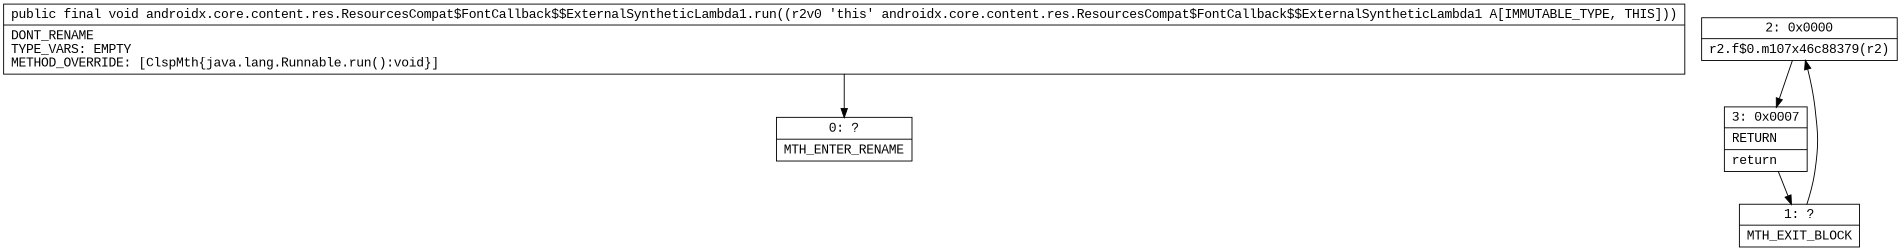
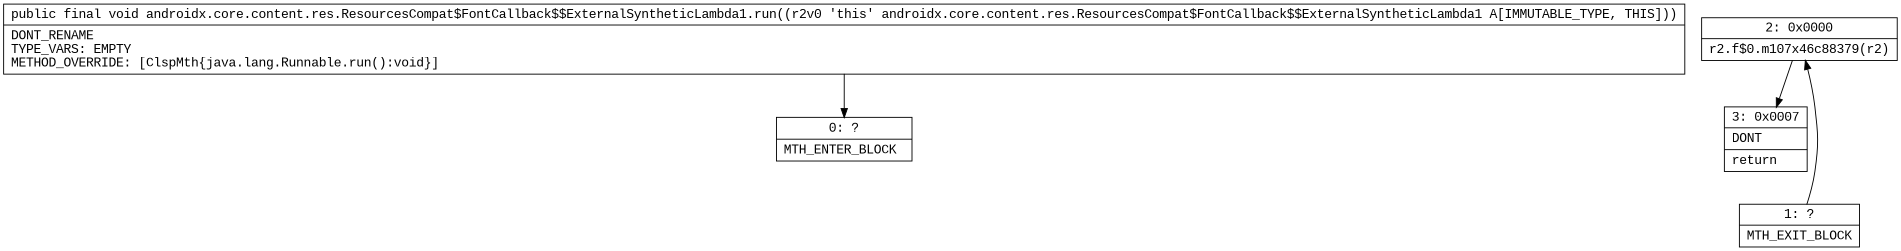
(1754, 138) -> (1747, 138)
(844, 150) -> (840, 150)
(1783, 183) -> none
